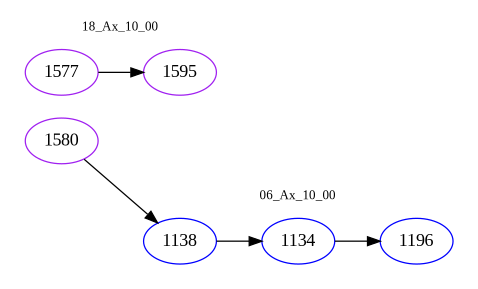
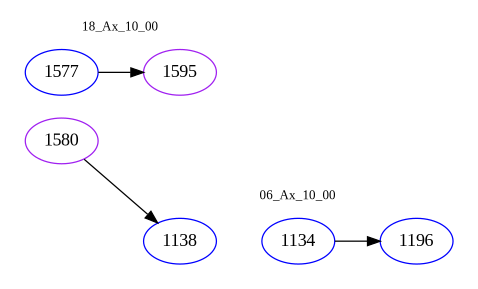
(62, 72) -> (62, 72)
(233, 241) -> none
